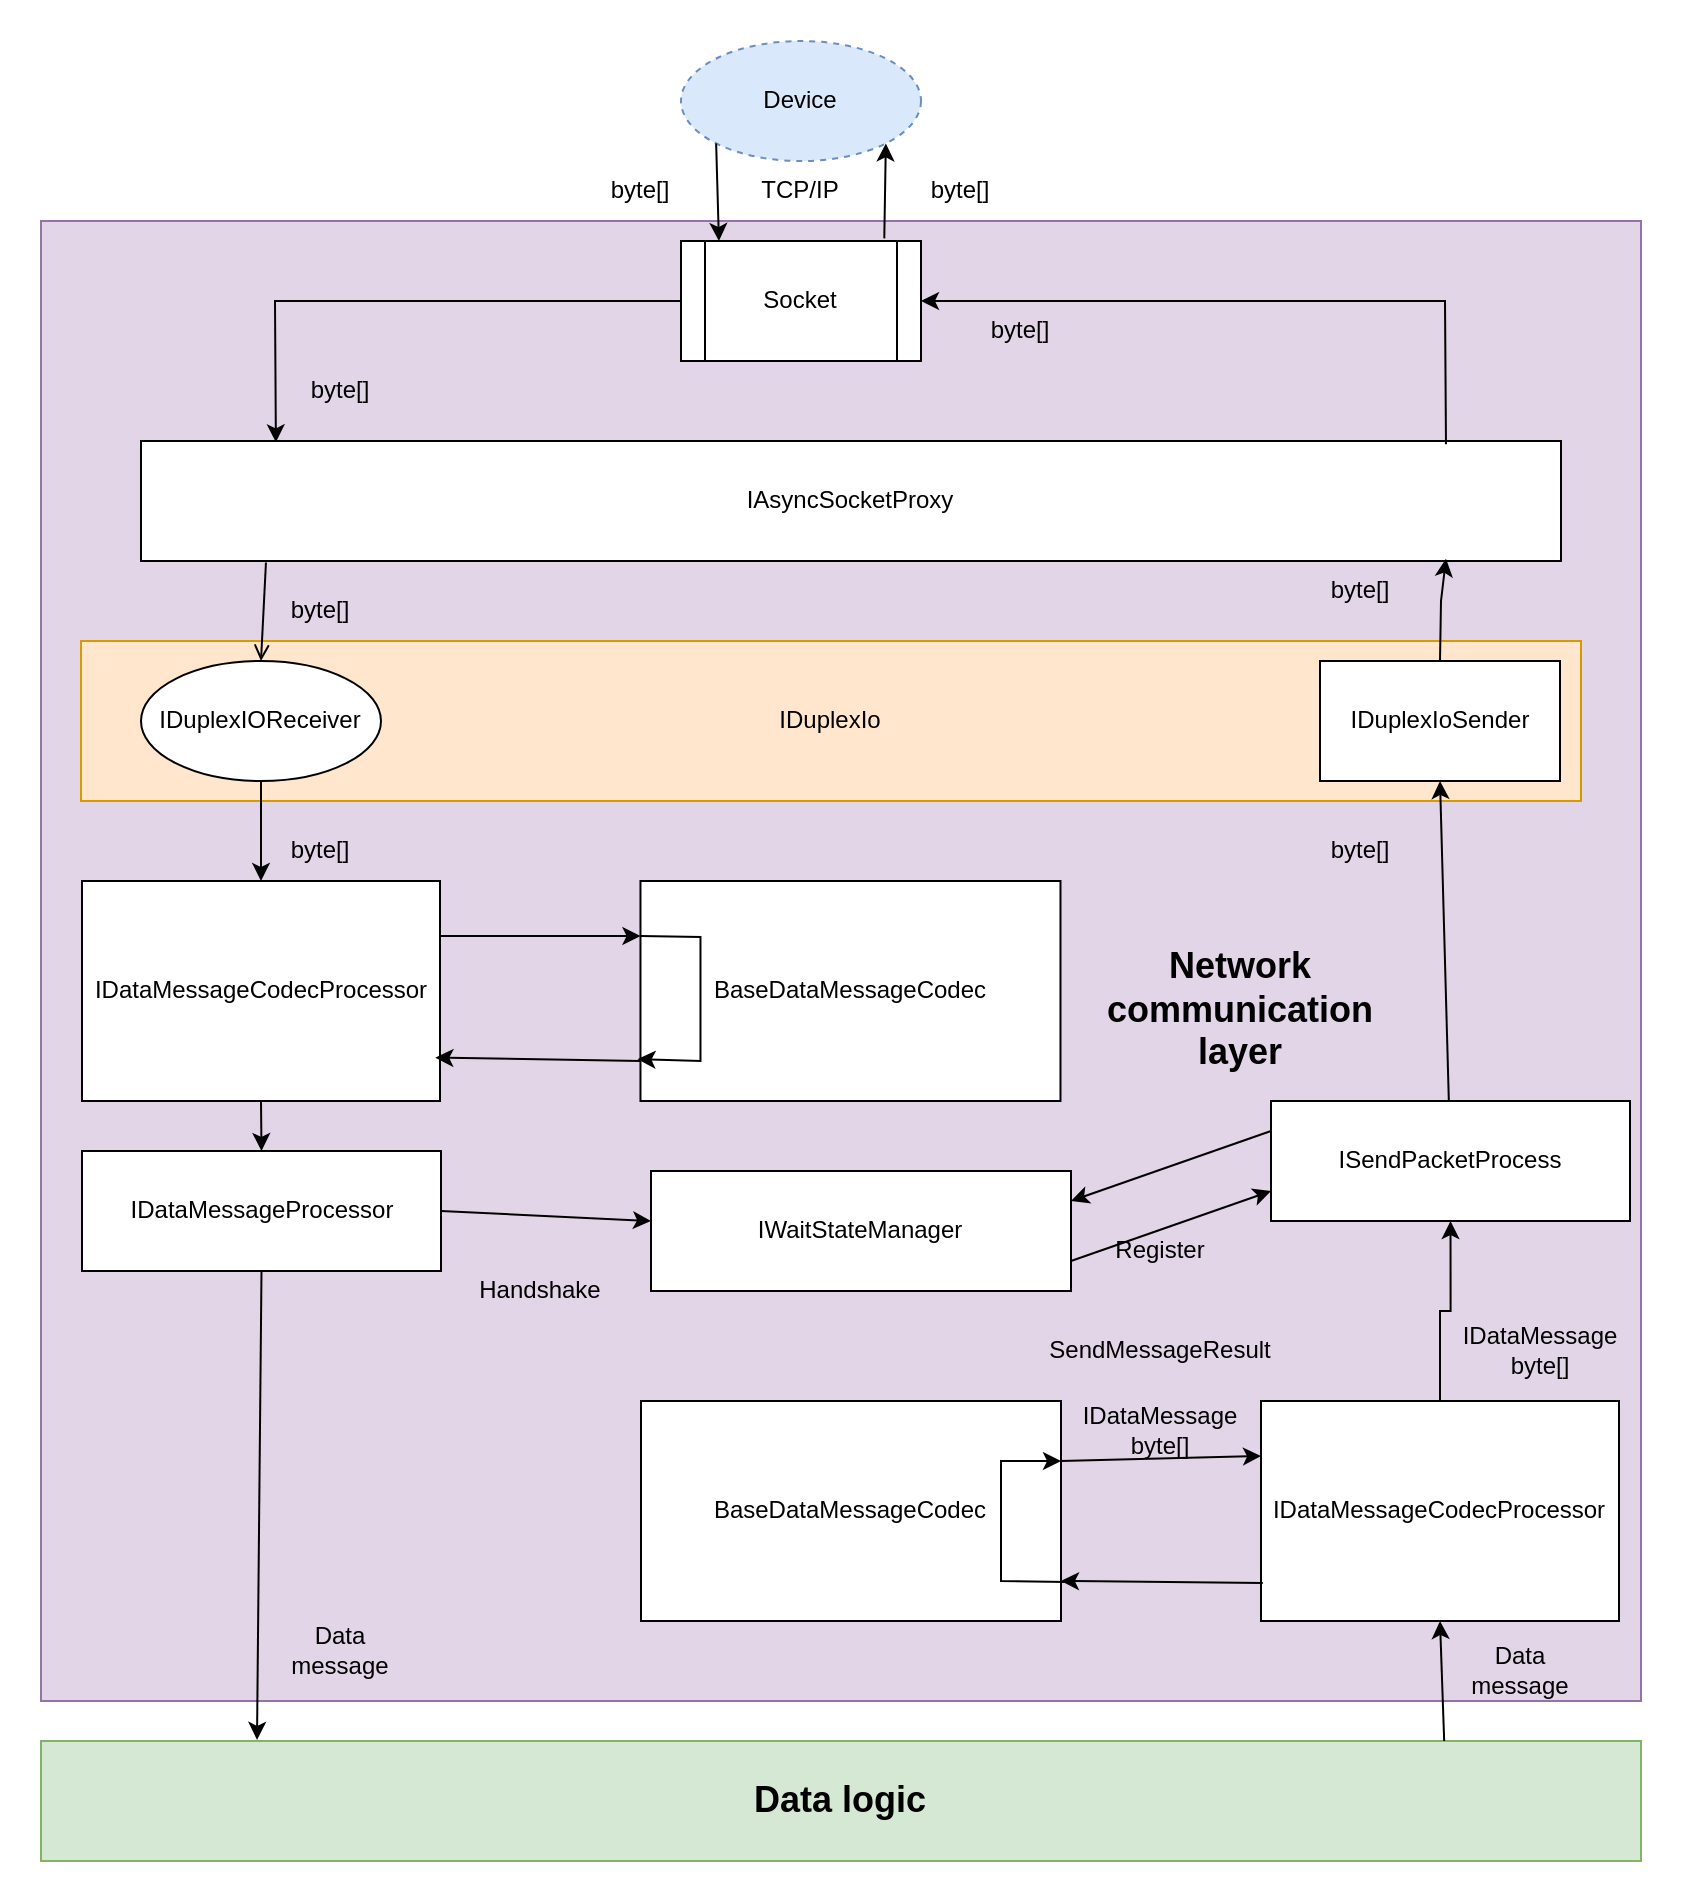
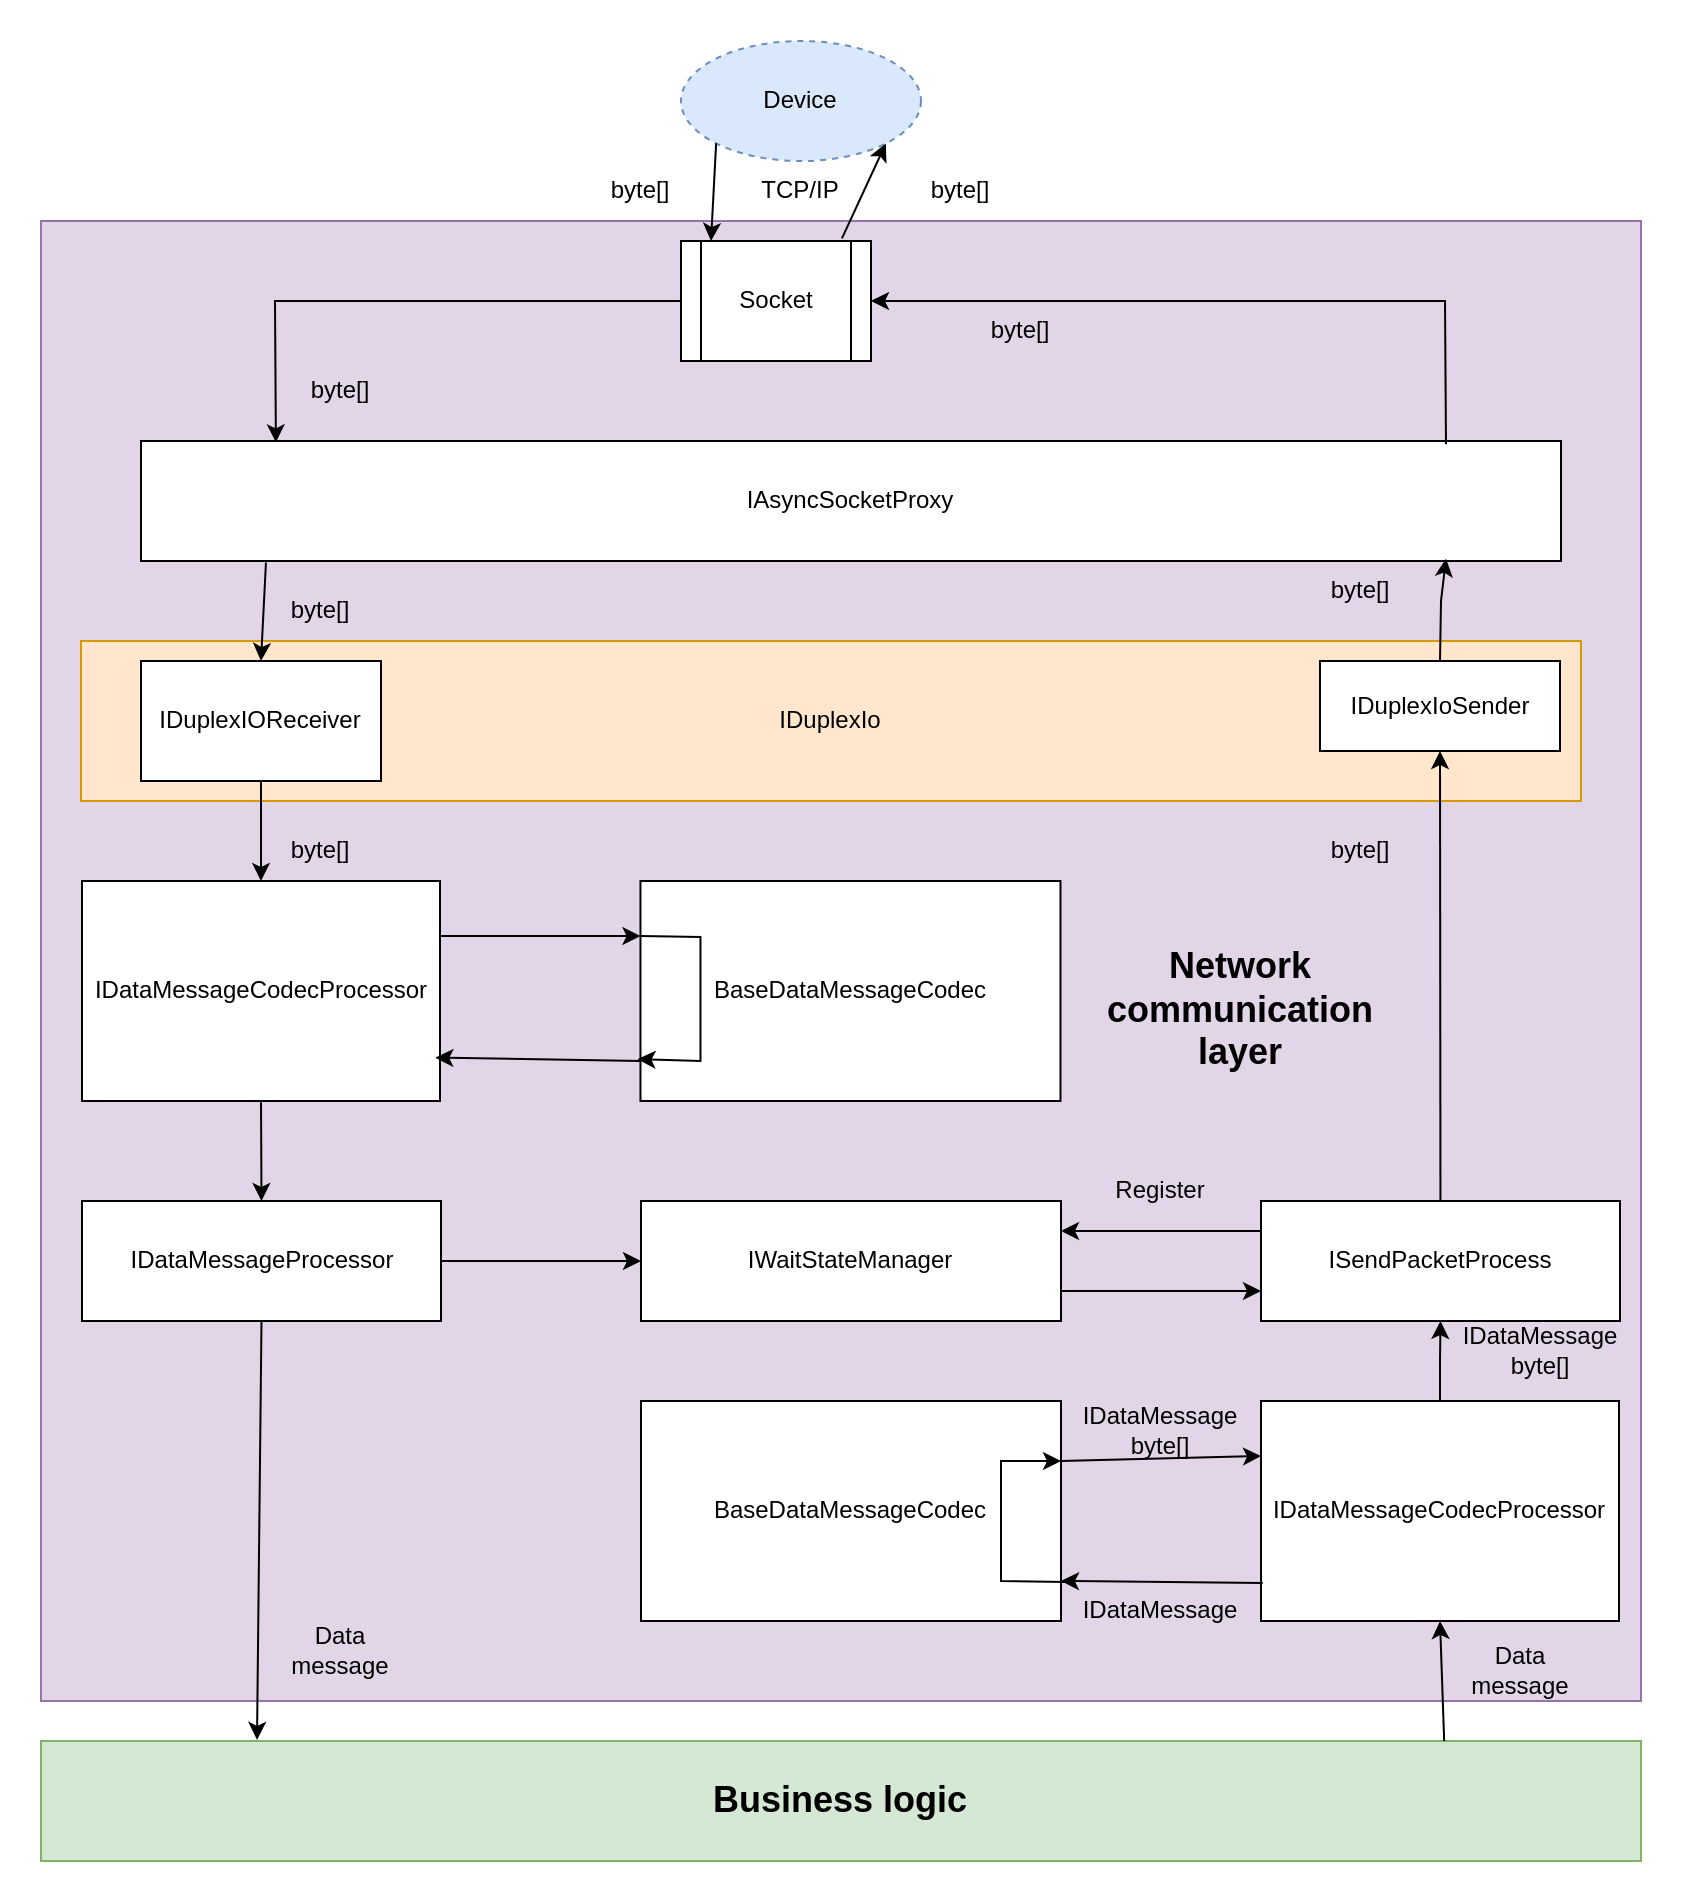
(801, 301) -> (776, 301)
(262, 649) -> (262, 646)
(261, 721) -> (261, 721)
(1440, 721) -> (1440, 706)
(1451, 1161) -> (1441, 1261)
(262, 1211) -> (262, 1261)
(861, 1231) -> (851, 1261)
(1161, 1251) -> (1161, 1191)
(541, 1291) -> none
(1161, 1351) -> none
none -> (1161, 1611)
(841, 1801) -> (841, 1801)
